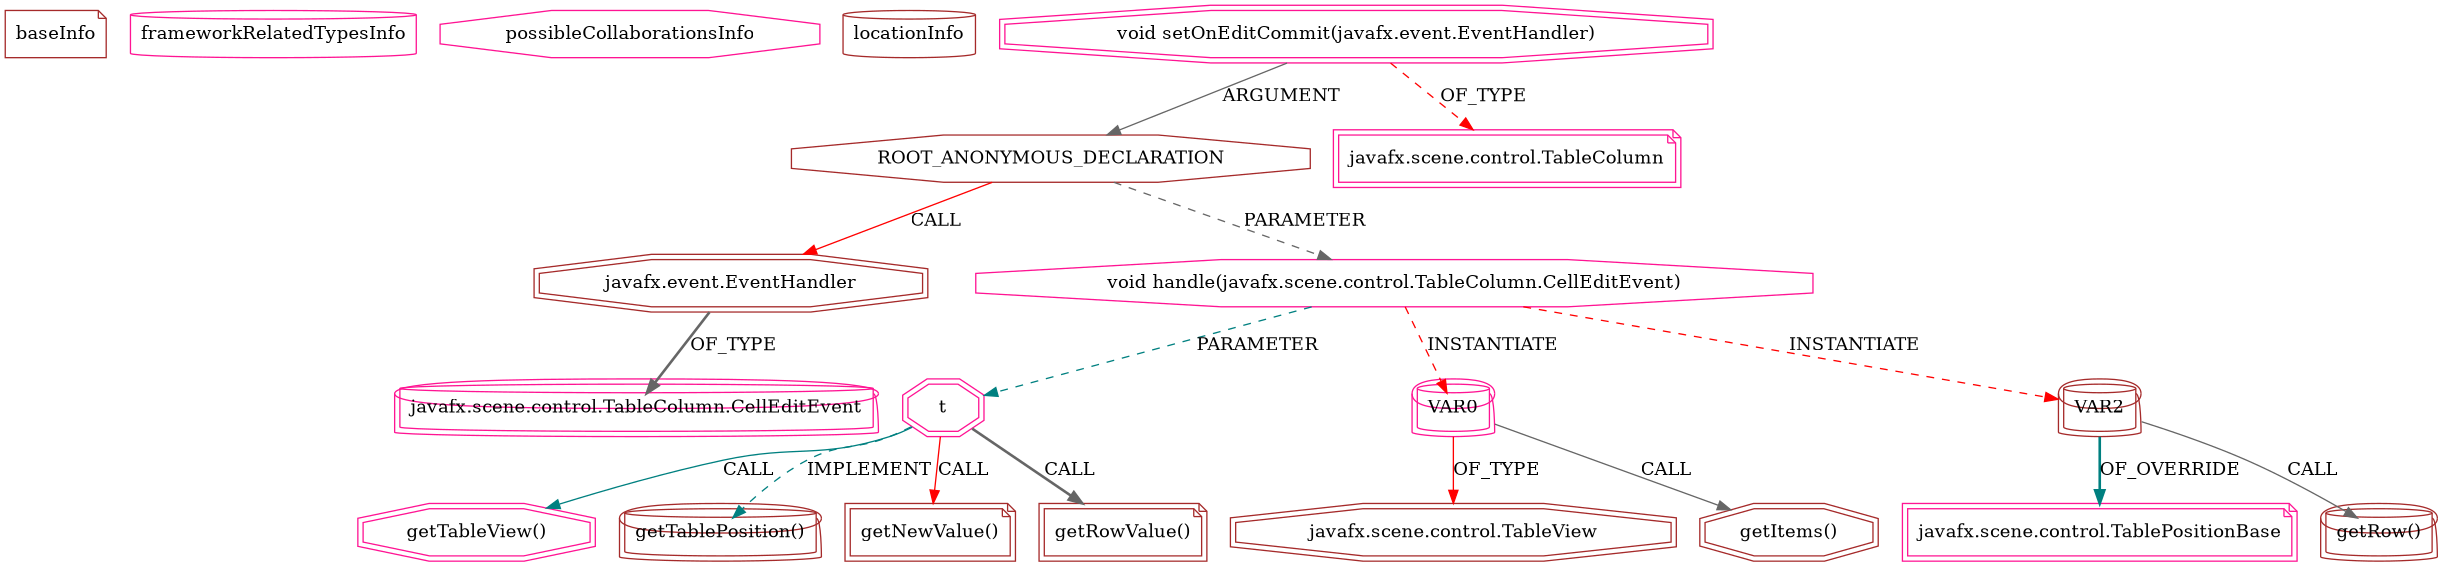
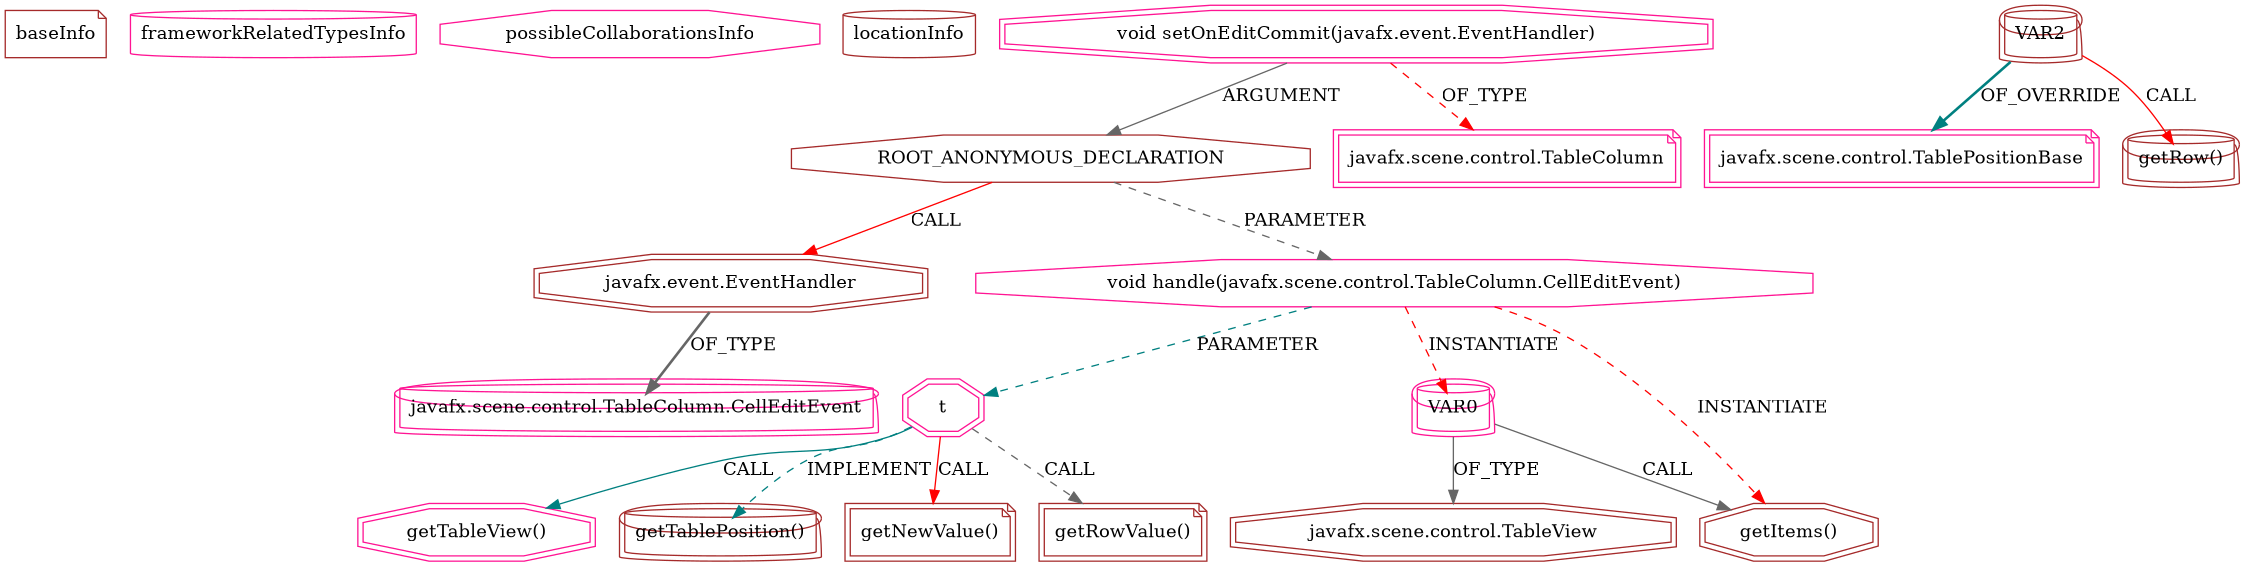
(1784, 352) -> (1636, 383)
(2247, 460) -> (2129, 88)
(1022, 462) -> (1022, 462)
(1453, 463) -> (1453, 463)
